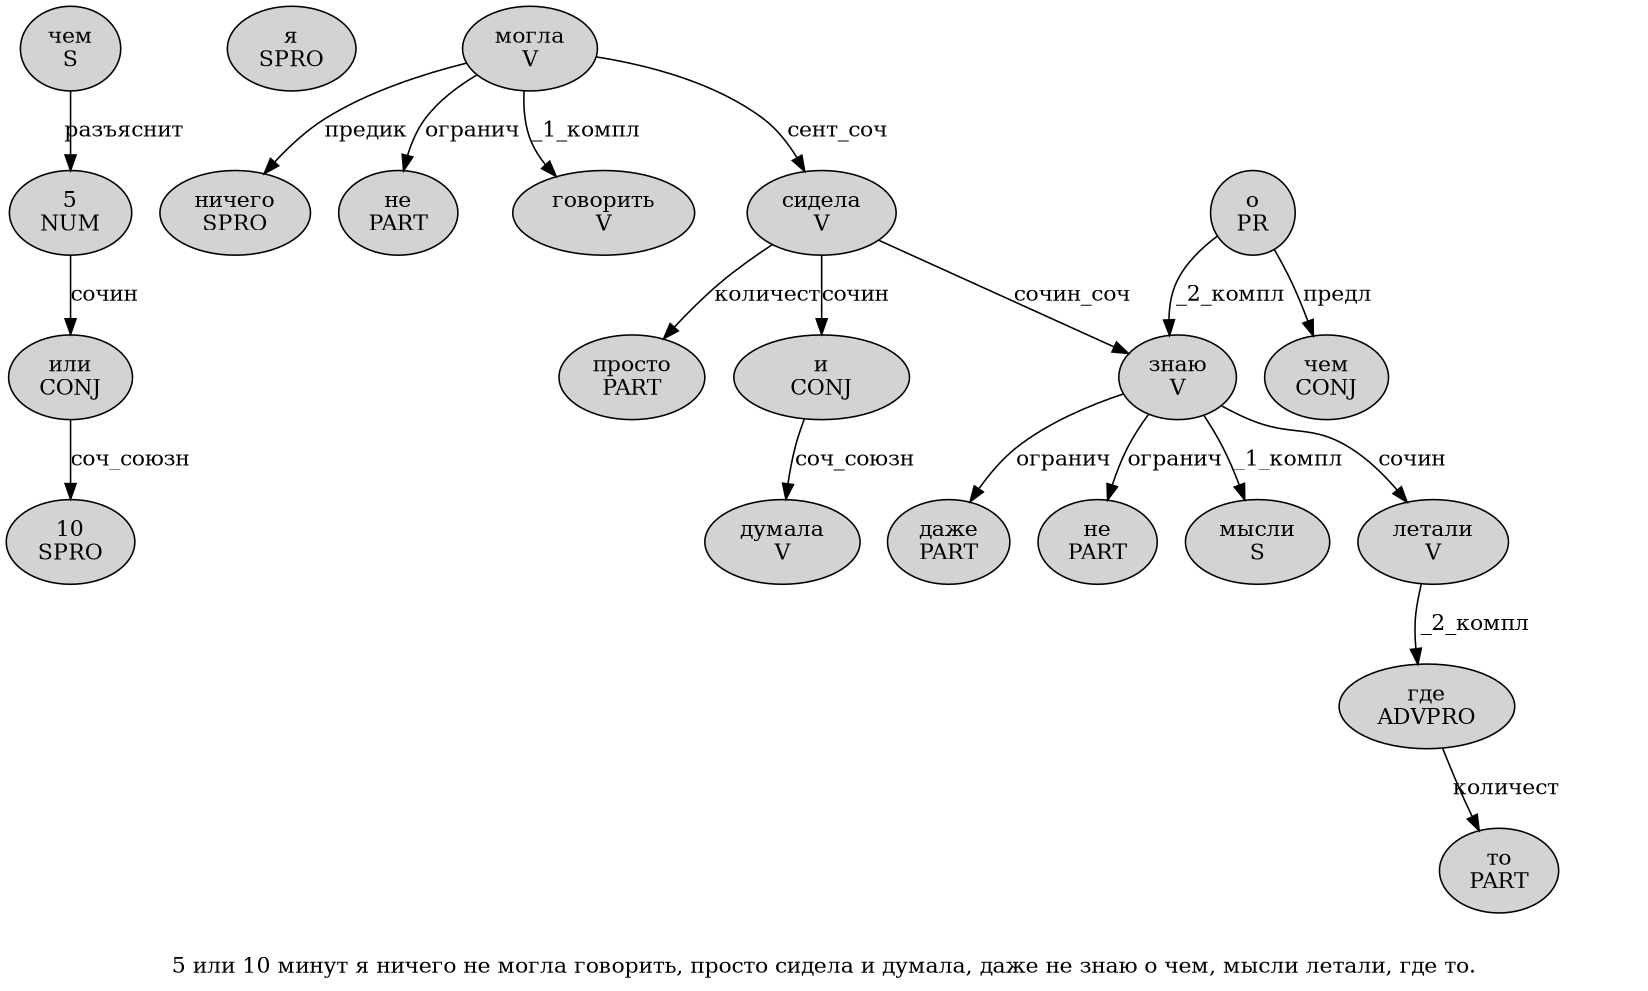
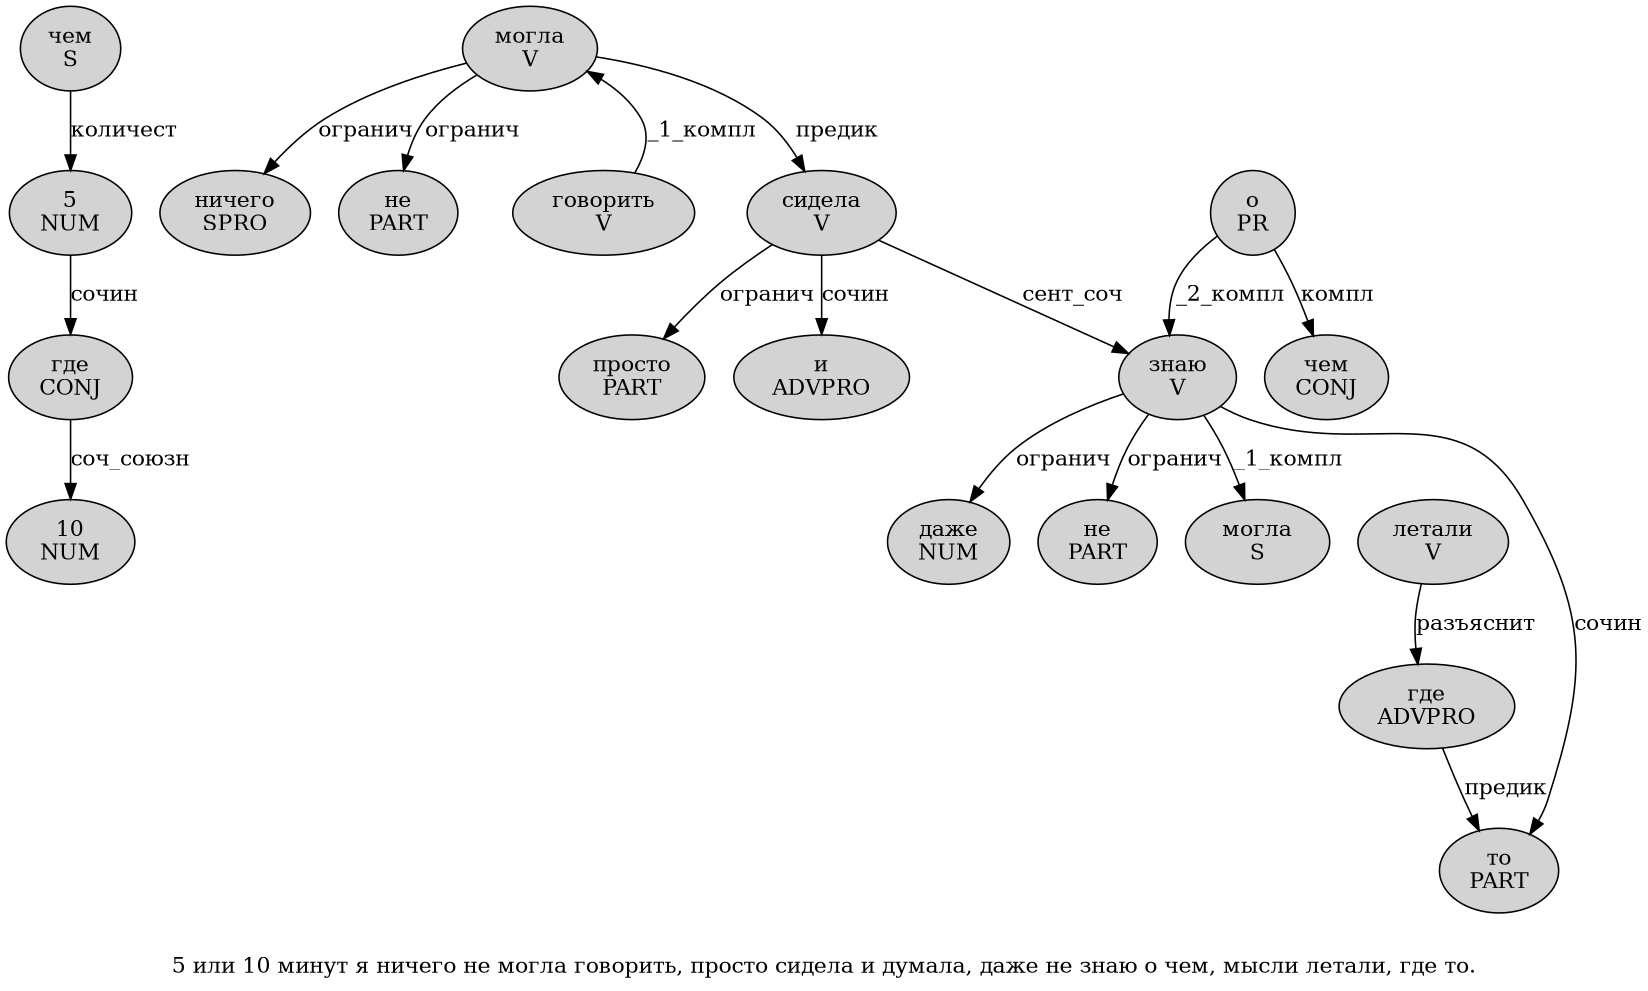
(292, 49) -> none
(527, 130) -> (641, 119)
(124, 131) -> (124, 131)
(366, 131) -> (366, 131)
(837, 131) -> (837, 131)
(768, 295) -> (768, 295)
(1073, 295) -> (1073, 295)
(1338, 295) -> (1338, 295)
(71, 377) -> (71, 377)
(822, 377) -> (822, 377)
(1317, 434) -> (1524, 502)
(71, 542) -> (71, 542)
(782, 542) -> none
(949, 542) -> (949, 542)
(1258, 542) -> (1258, 542)
(1476, 624) -> (1476, 624)
(1506, 788) -> (1506, 788)
